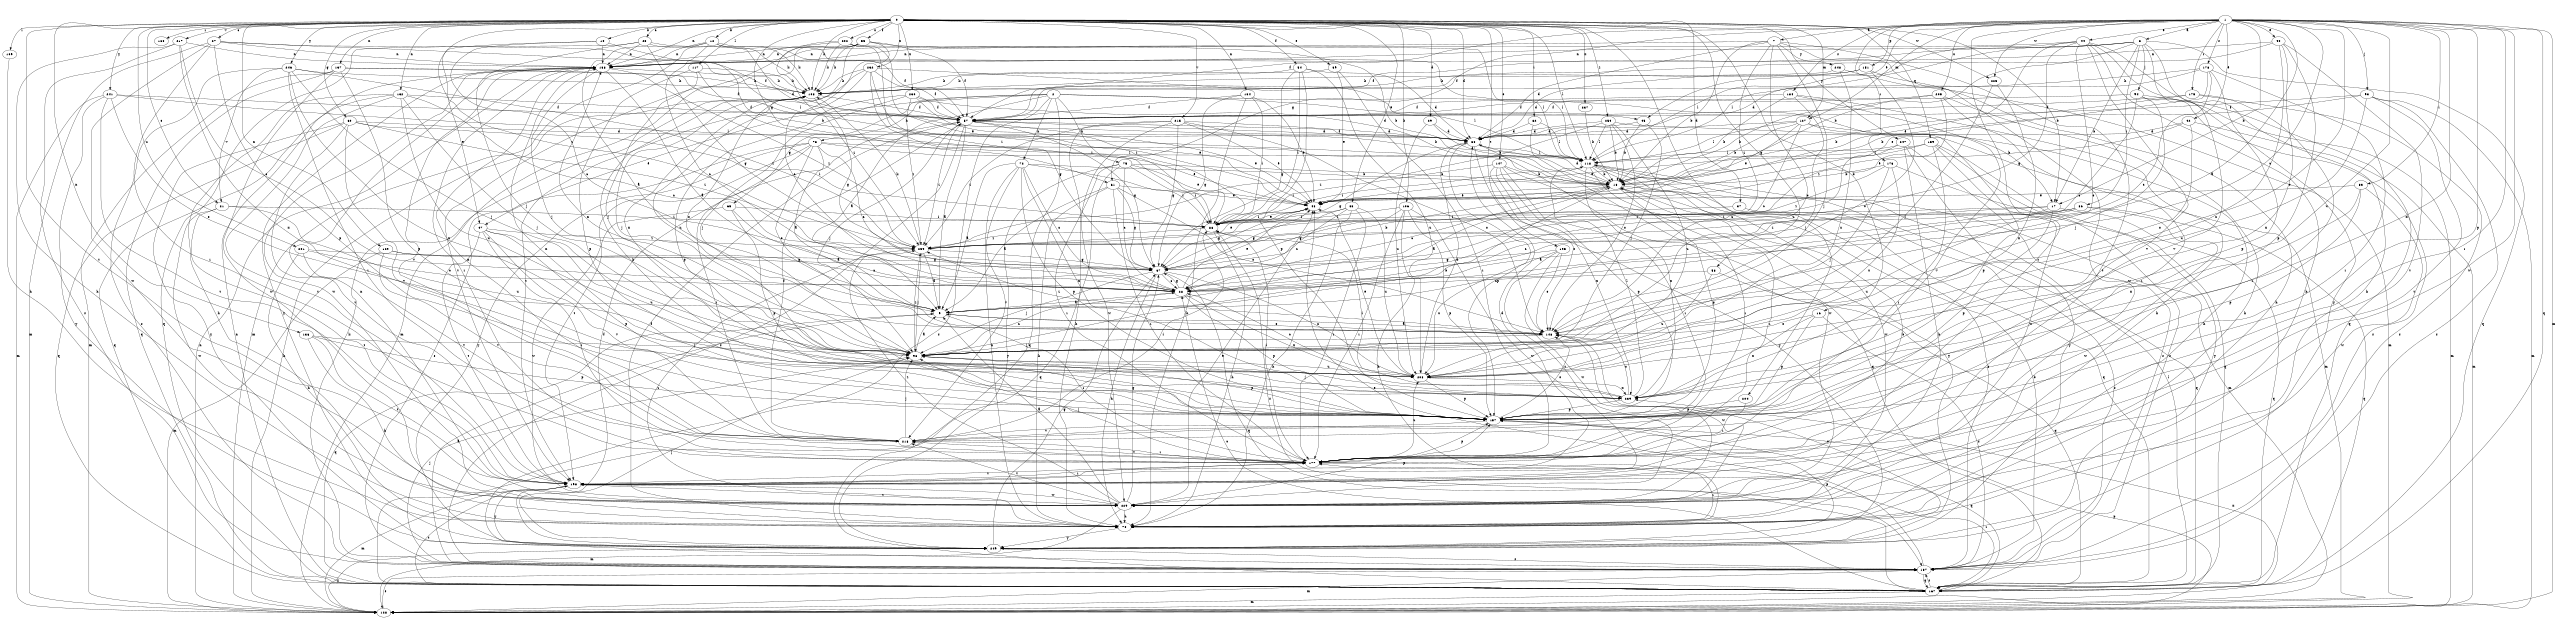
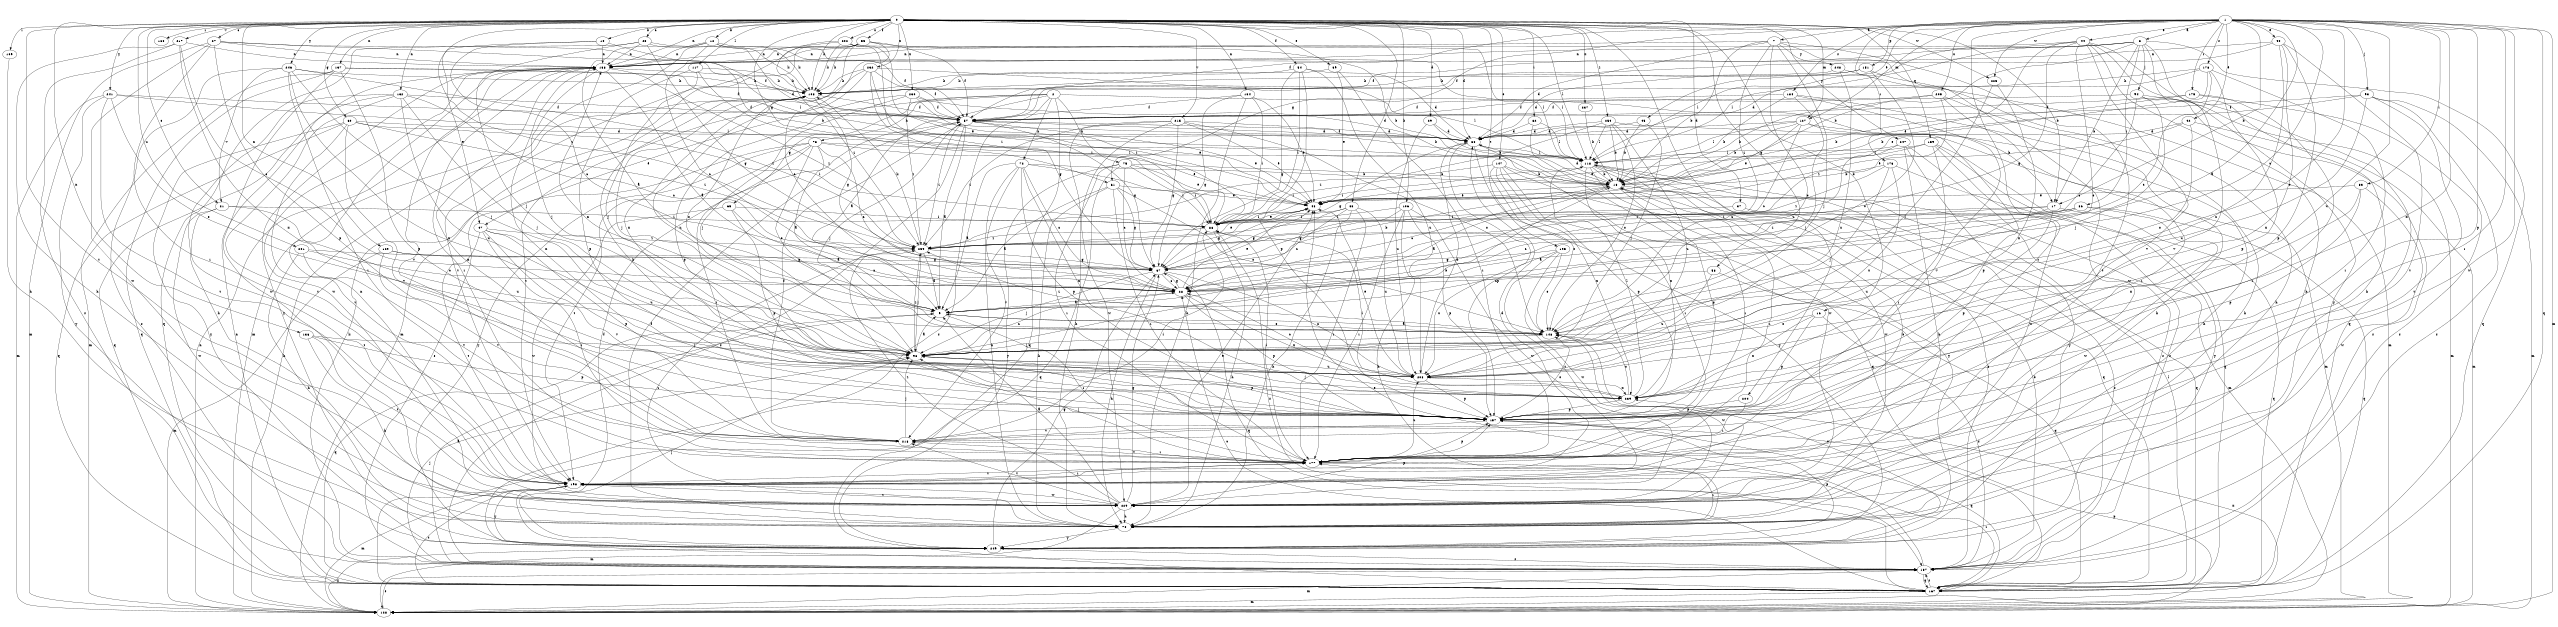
(1333, 107) -> none
